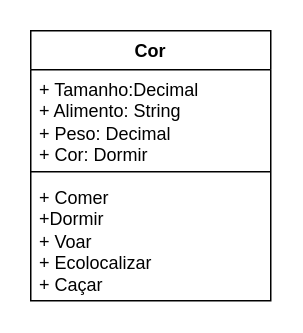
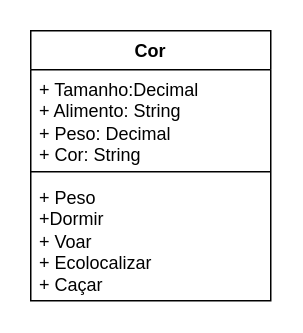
(116, 123) -> (116, 123)
(101, 242) -> (101, 242)
